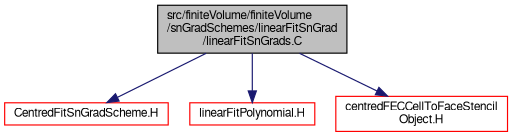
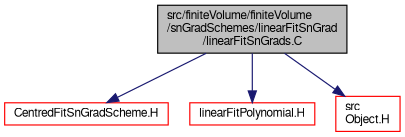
(422, 114) -> (368, 114)
